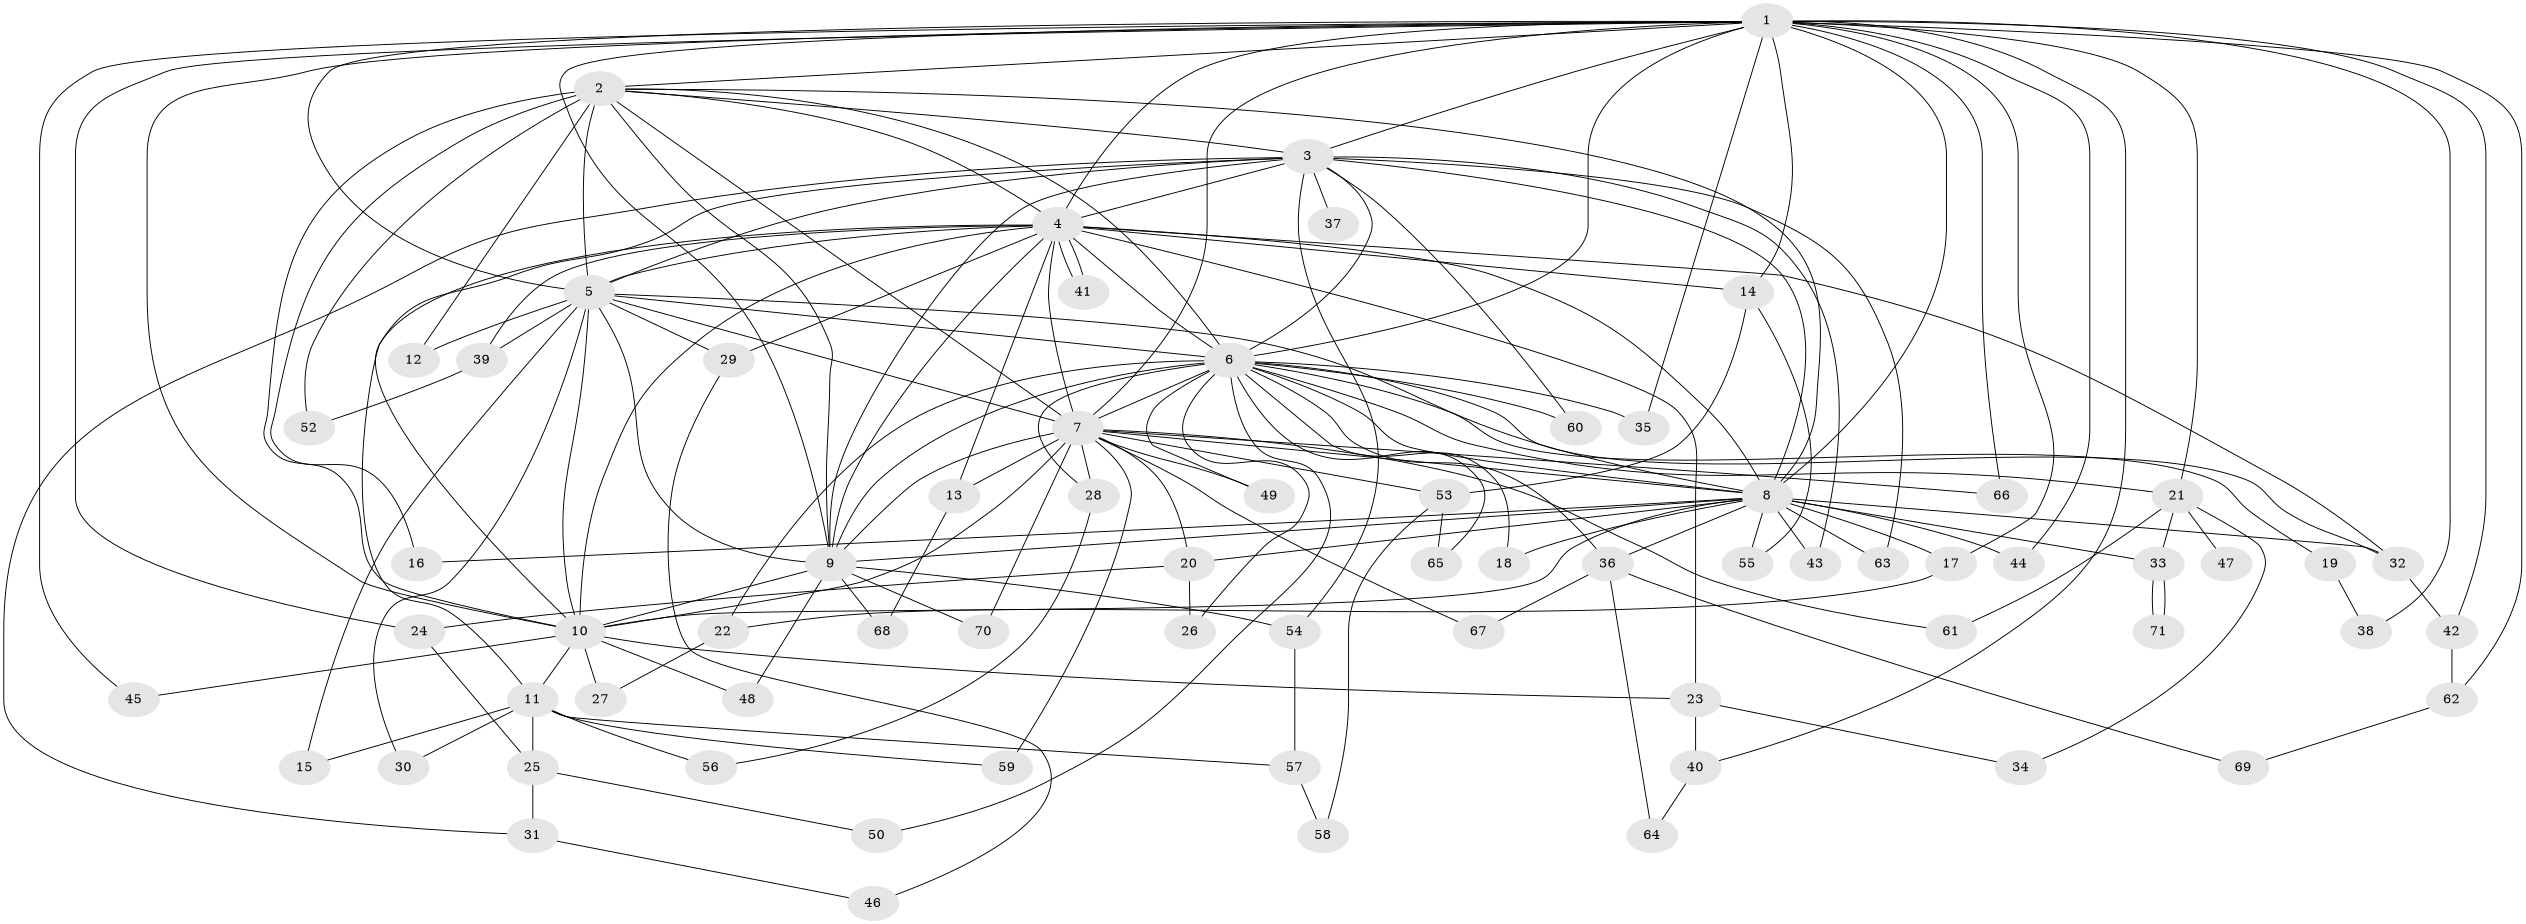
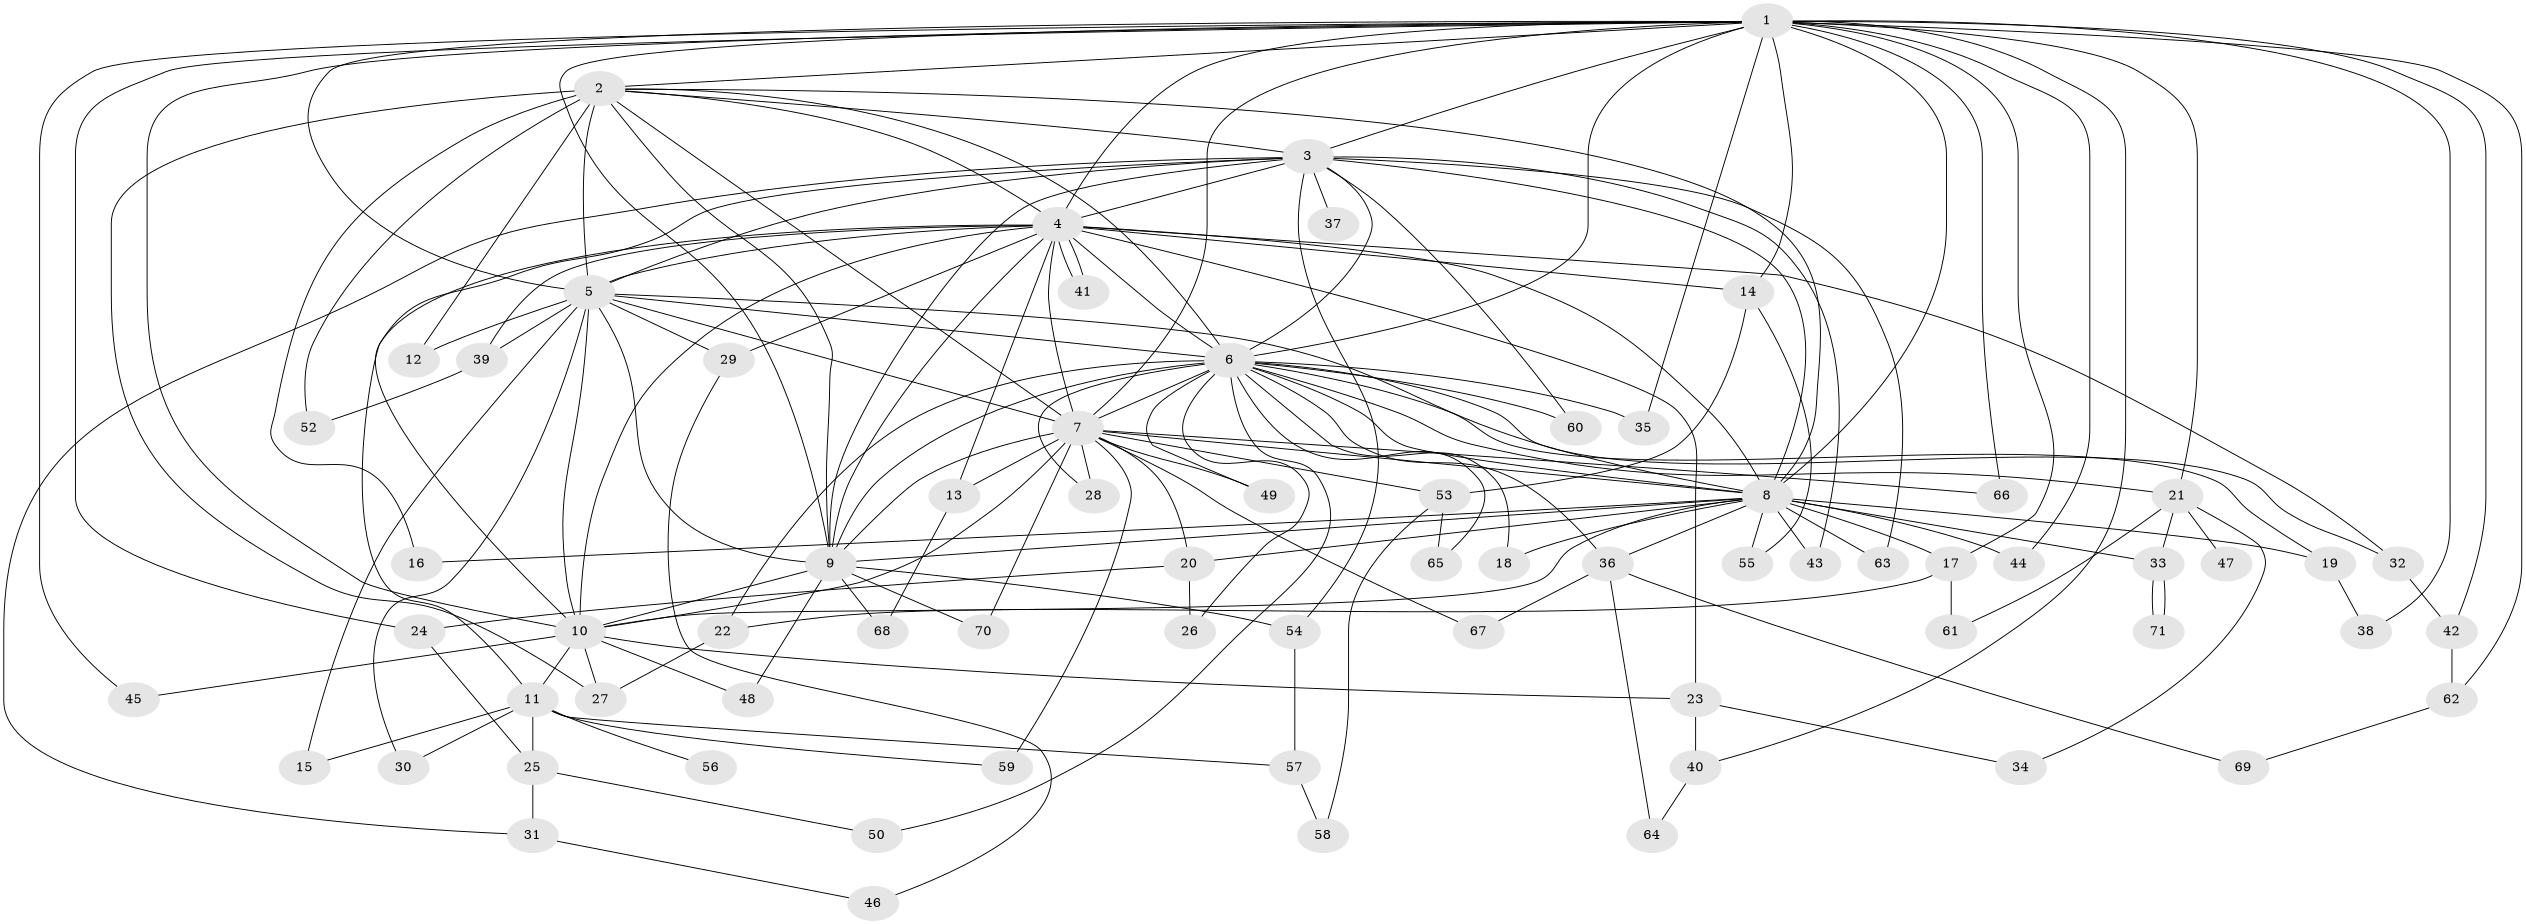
(272, 368) -> (114, 343)
(1524, 493) -> (1951, 598)
(2086, 523) -> (2038, 521)
(955, 692) -> none
